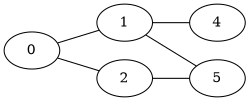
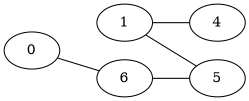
(78, 37) -> none
(125, 78) -> (125, 78)
